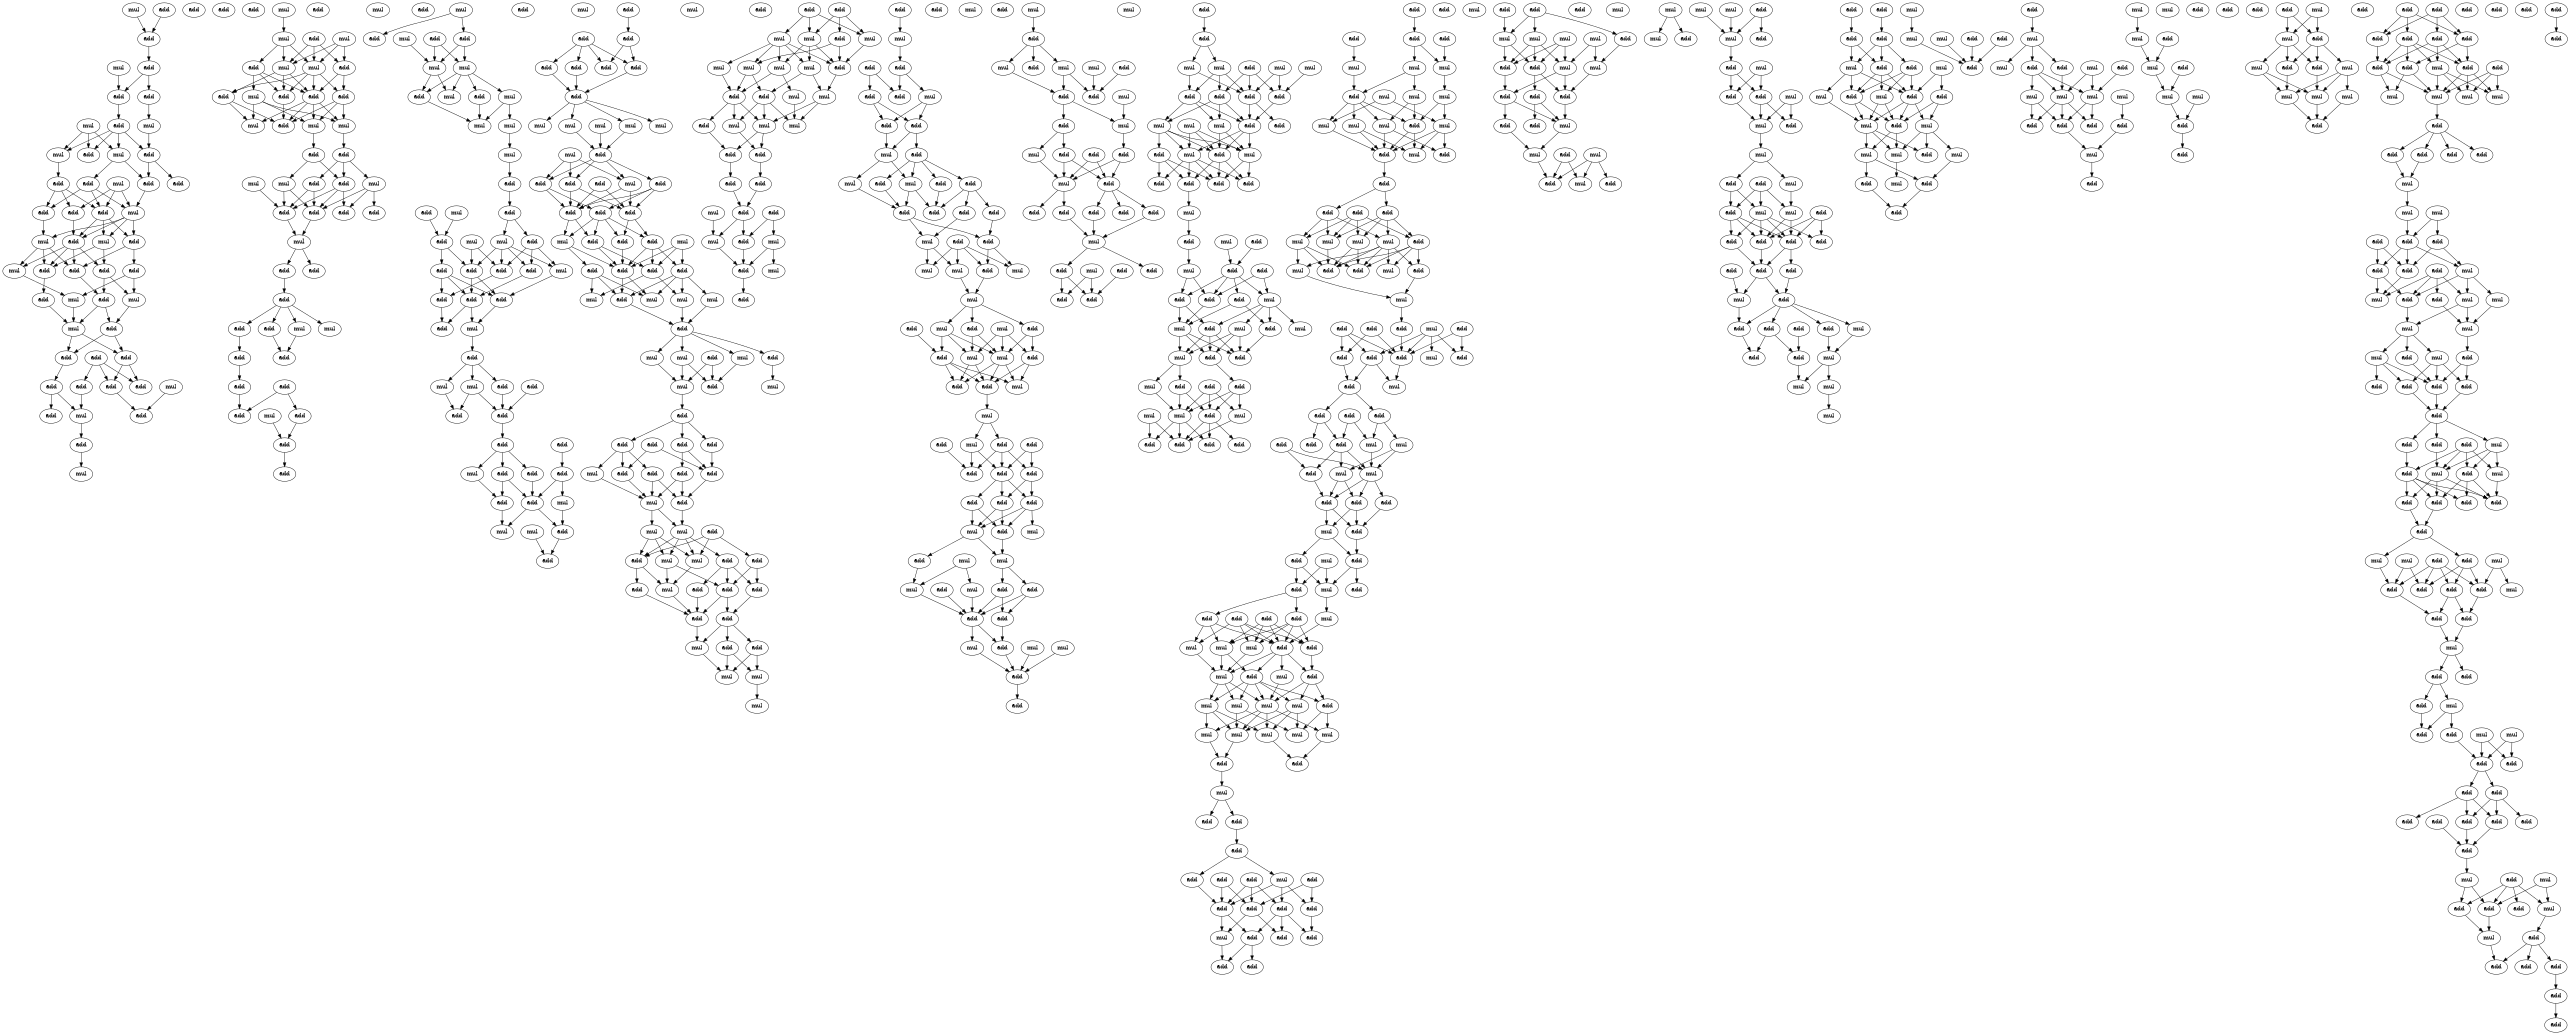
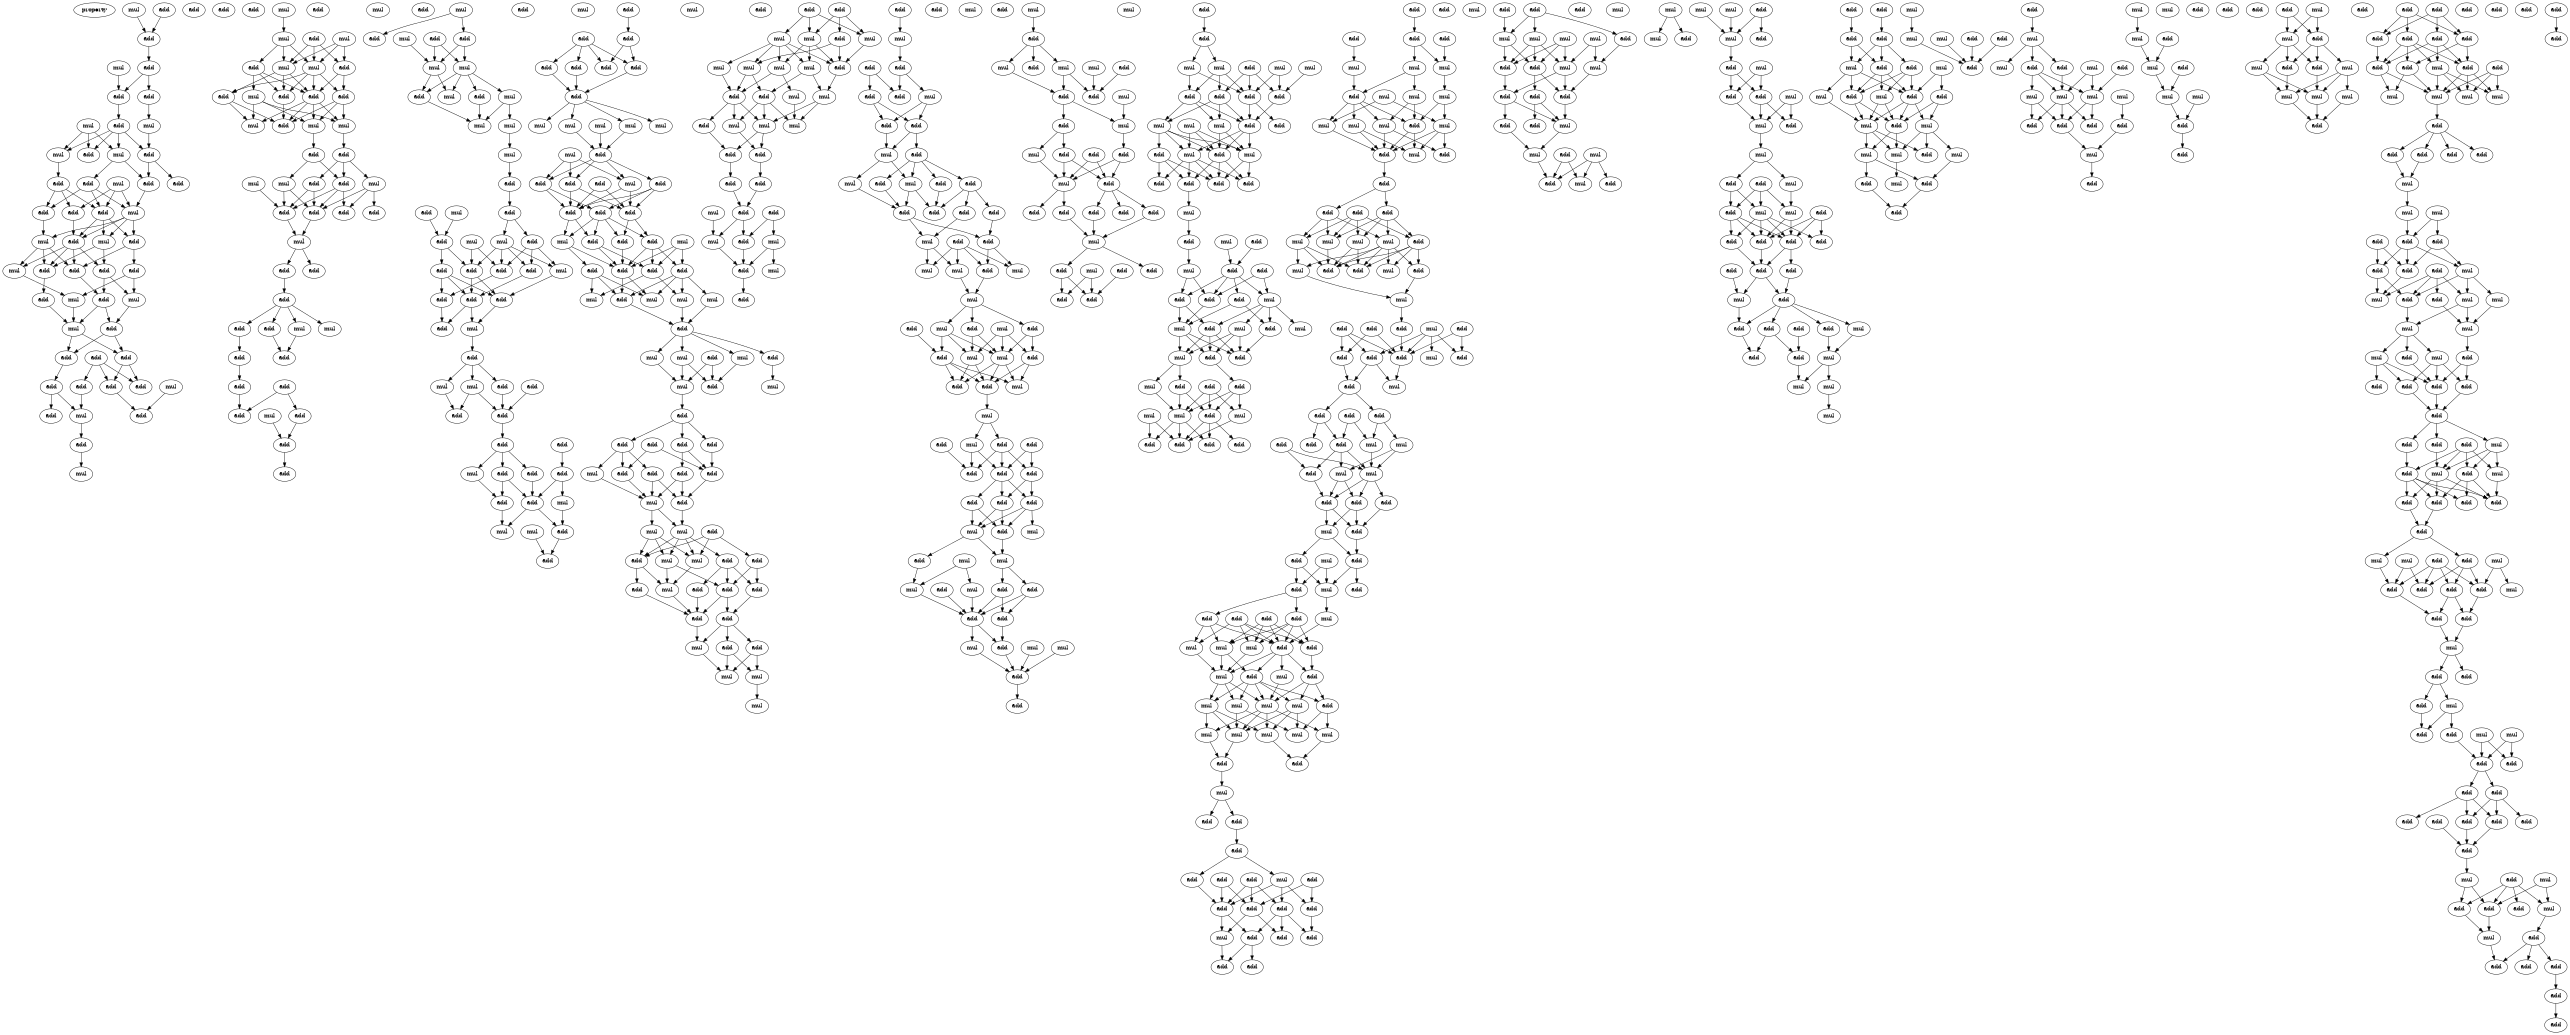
none -> (94, 10)
